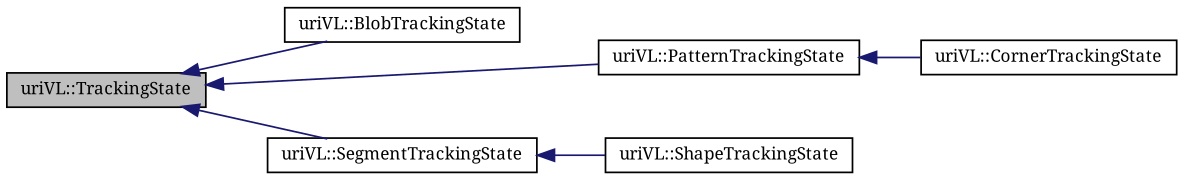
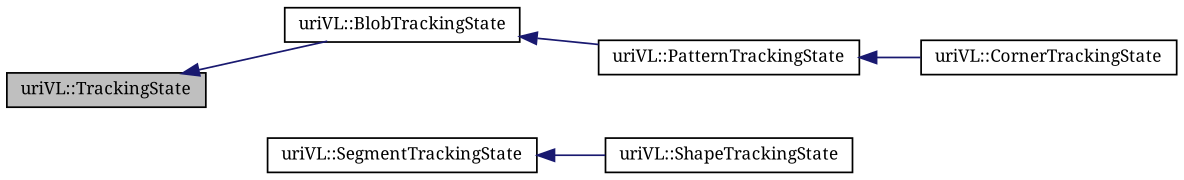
(411, 74) -> (568, 41)
(263, 125) -> none
